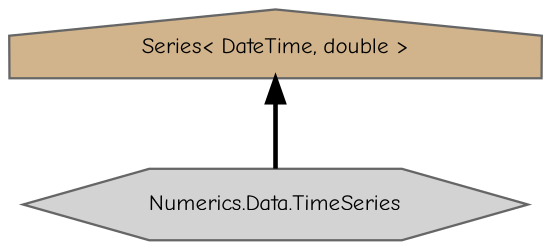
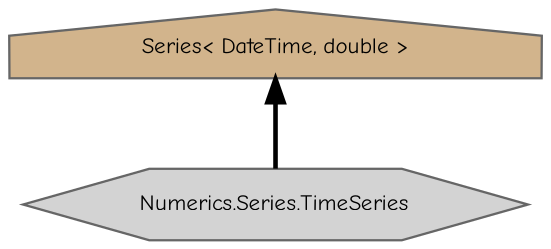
(276, 205) -> (276, 205)
